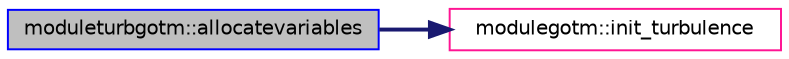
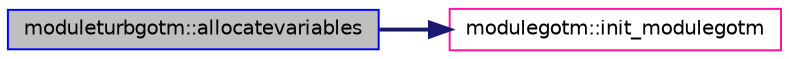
(615, 30) -> (615, 30)
